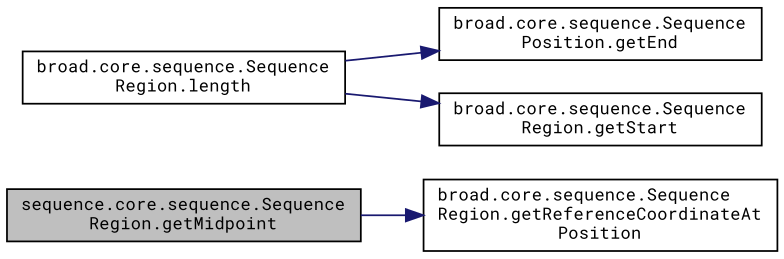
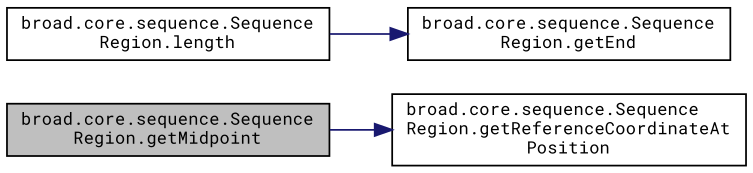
(600, 34) -> (569, 34)
(600, 119) -> none
(184, 215) -> (168, 130)
